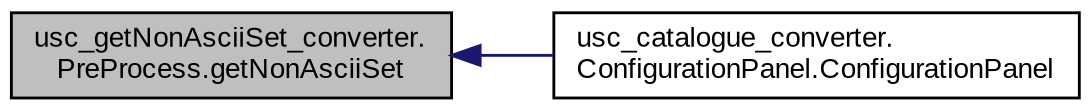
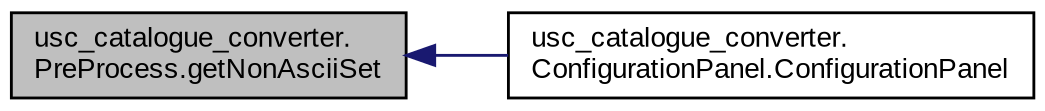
(231, 55) -> (209, 55)
